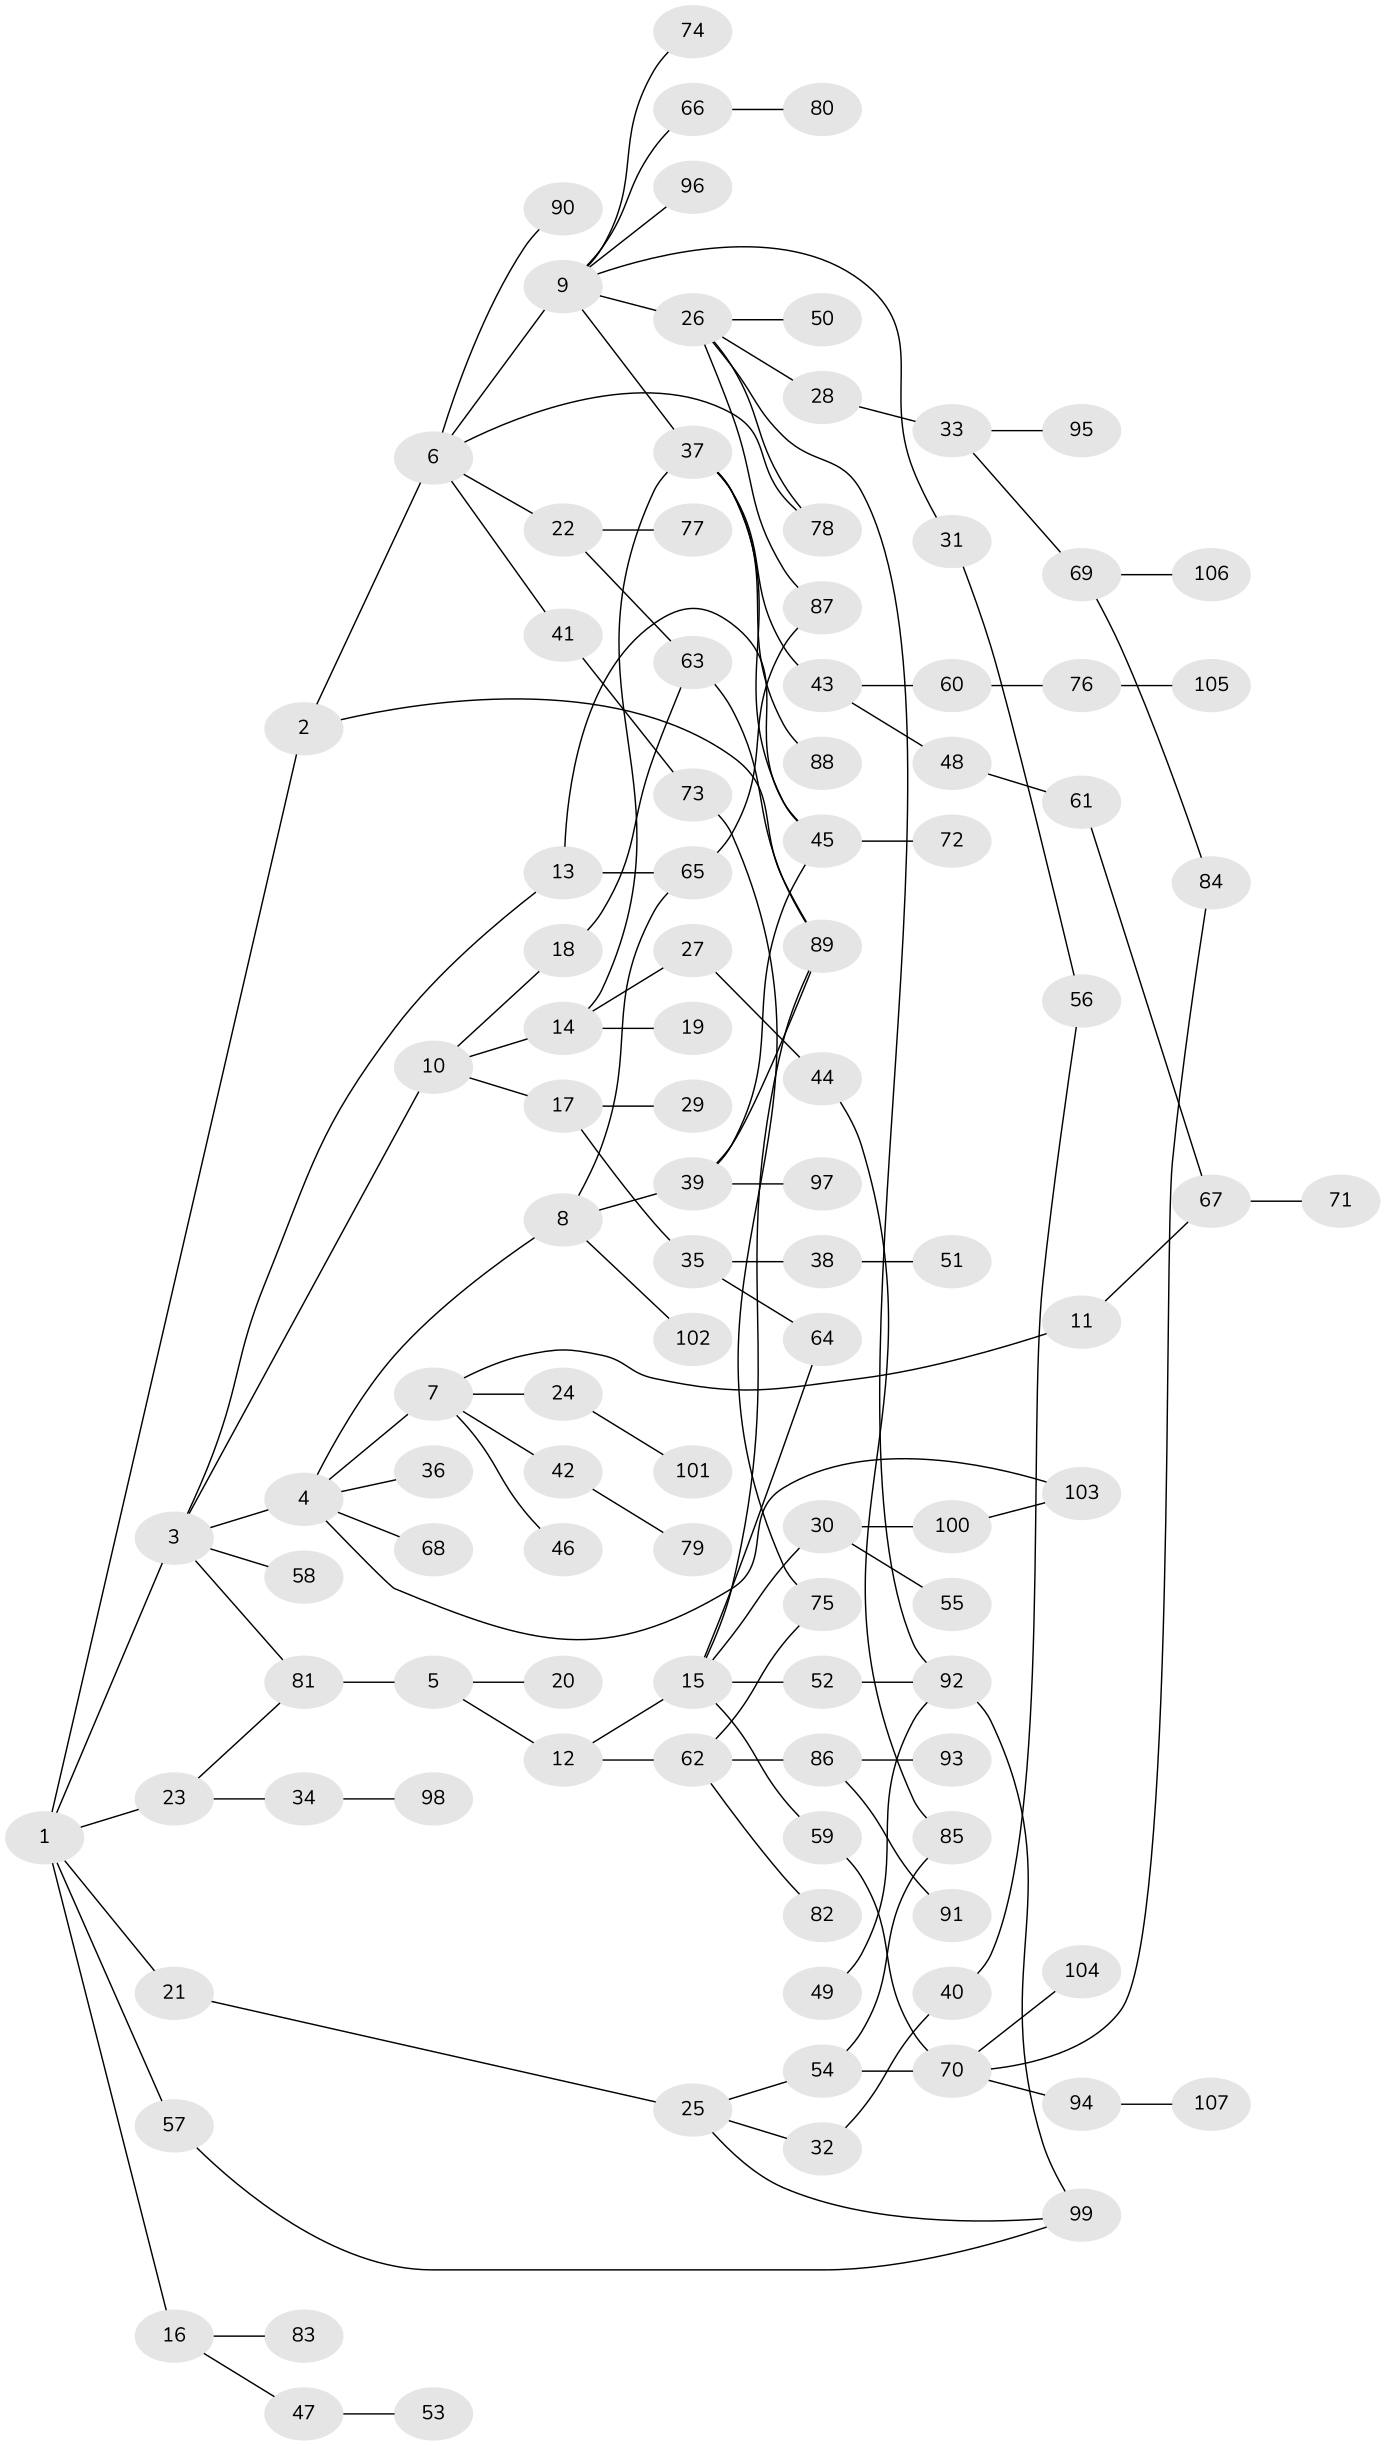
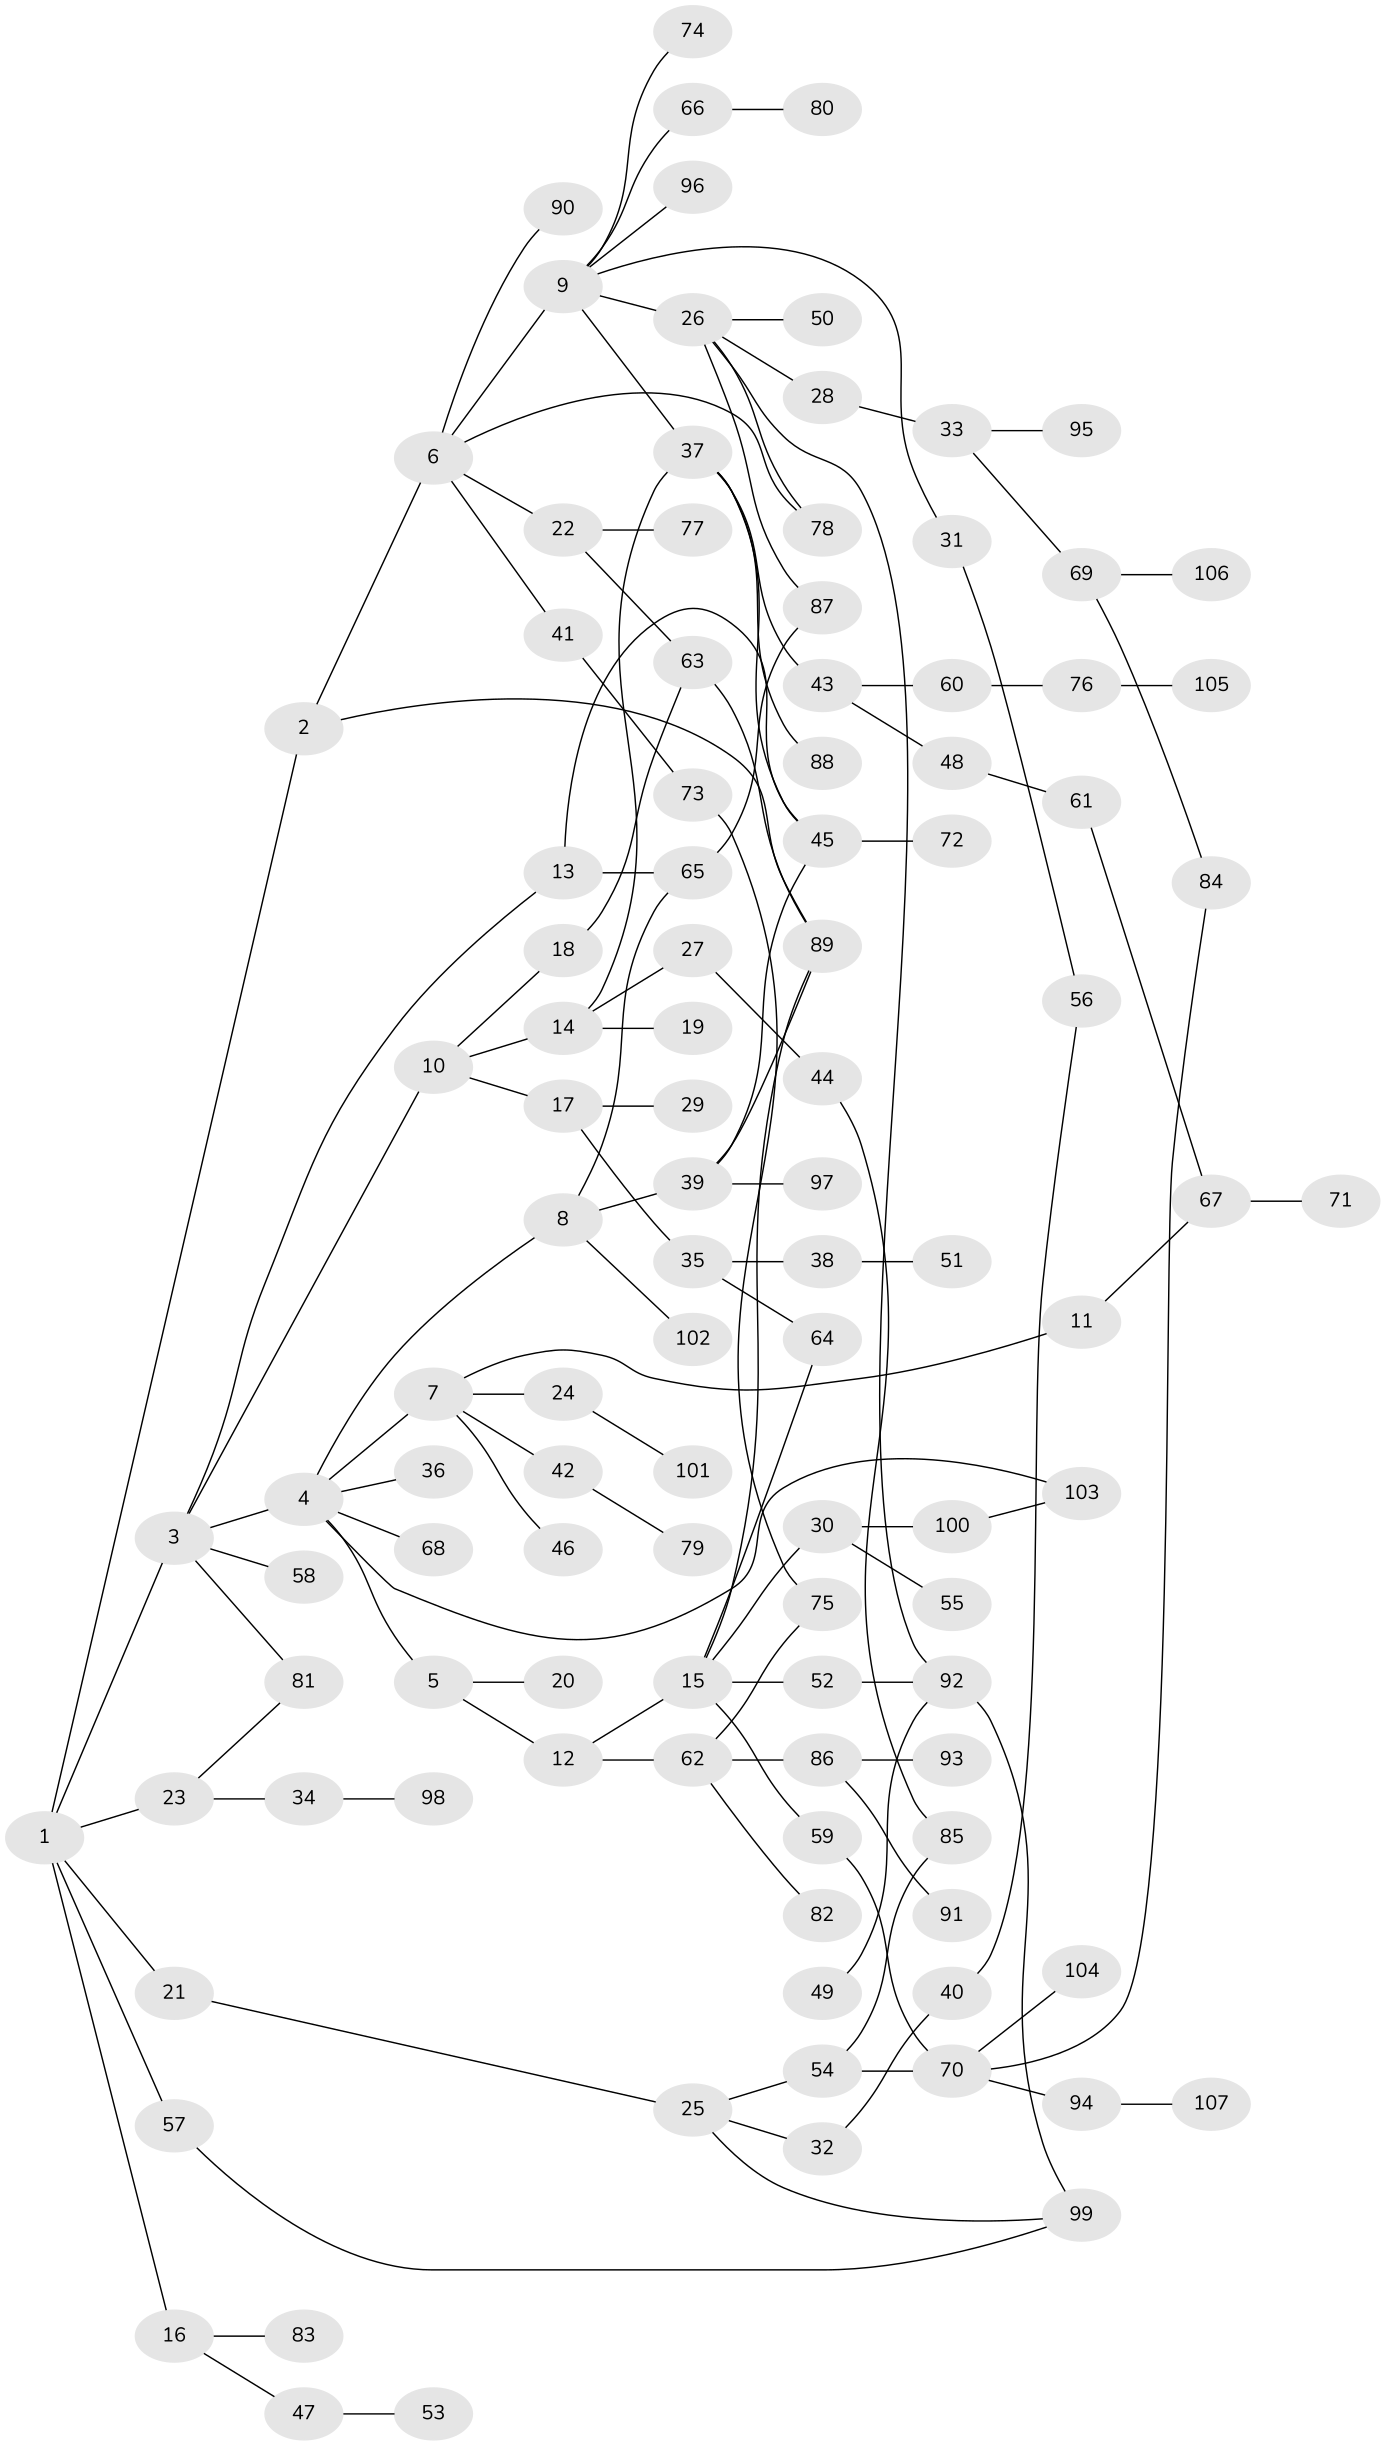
(369, 1682) -> (371, 1590)
